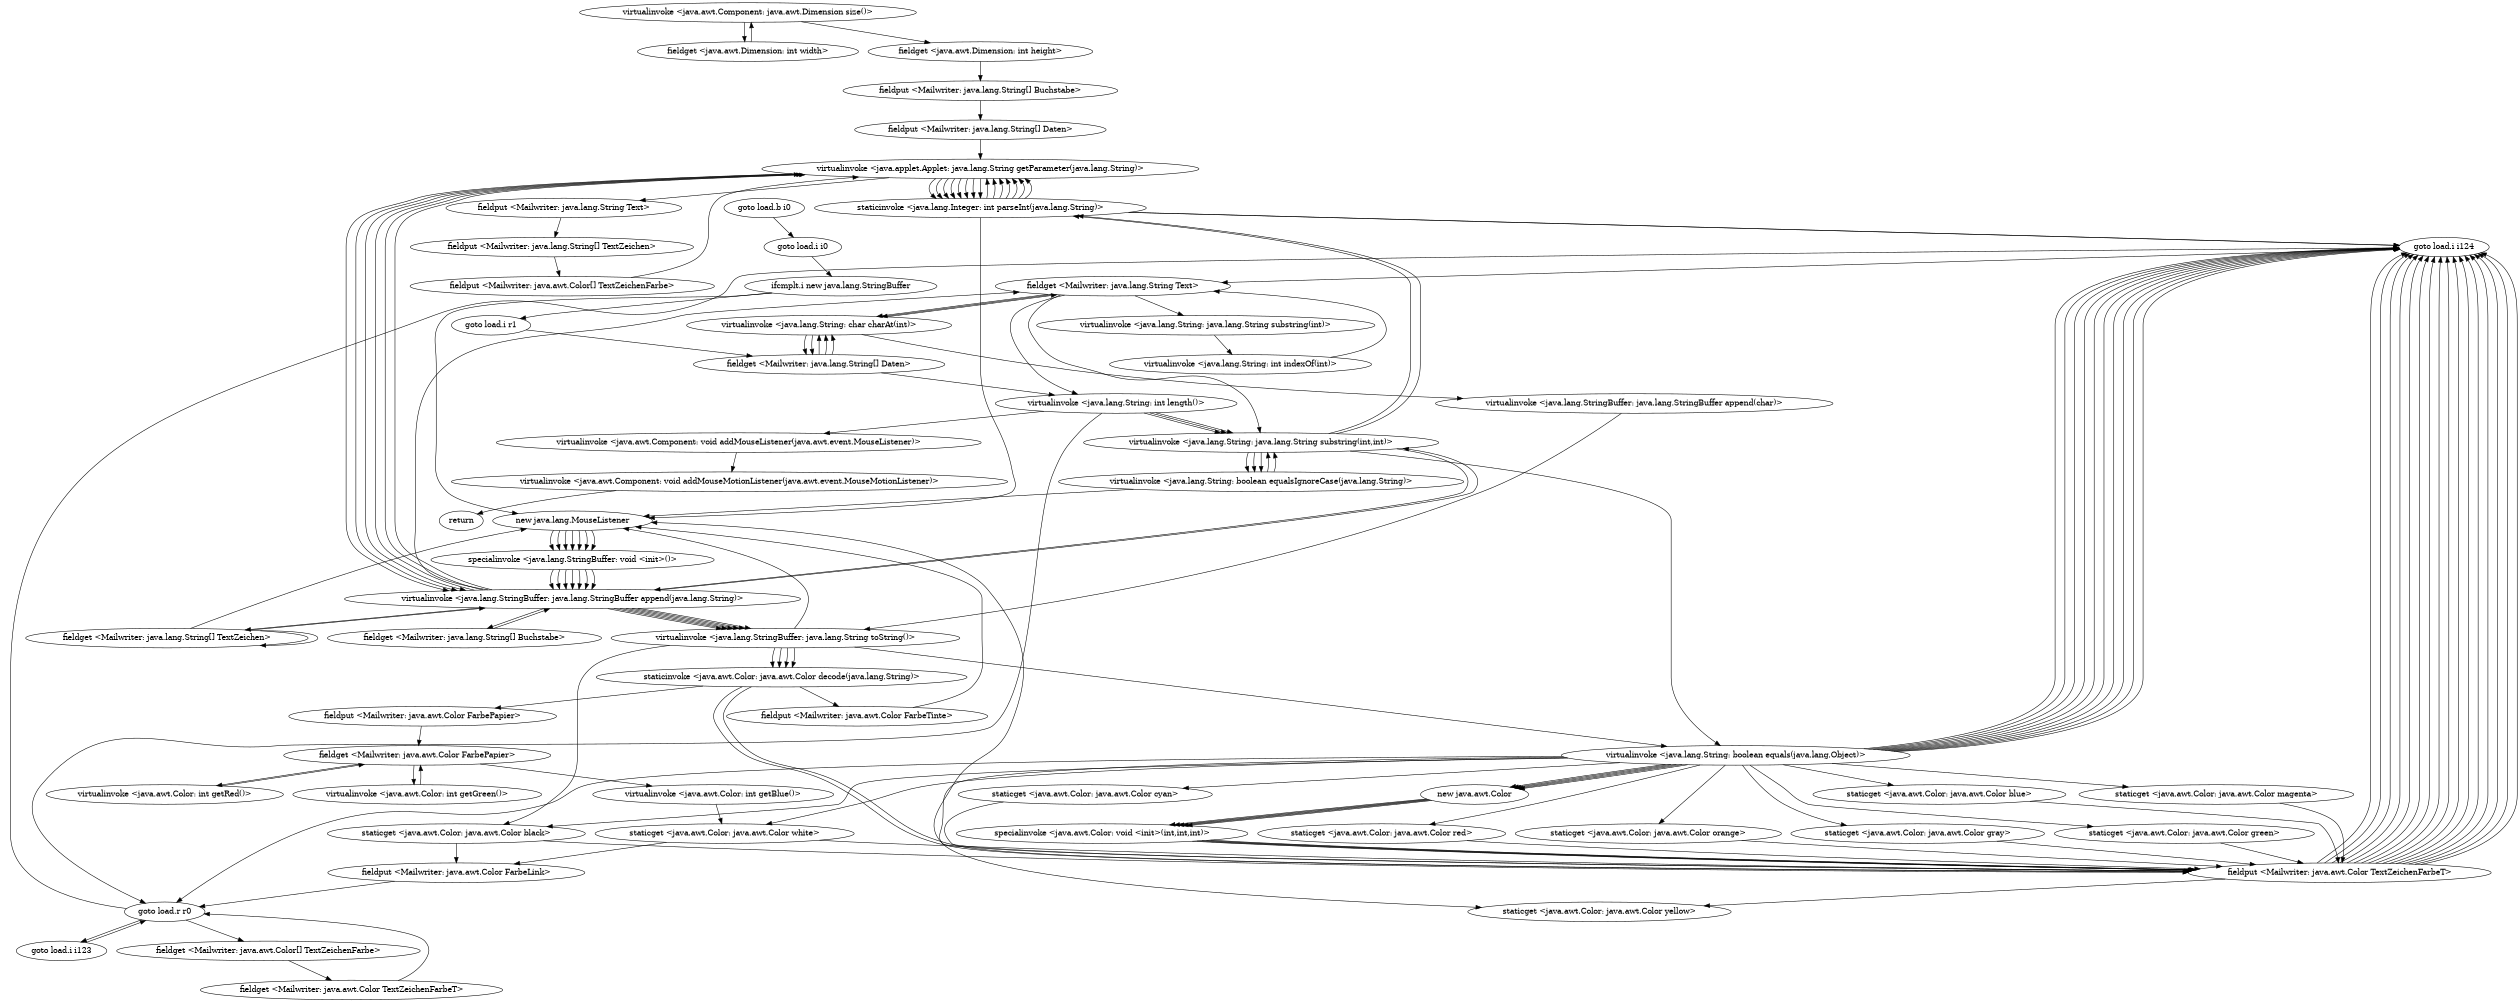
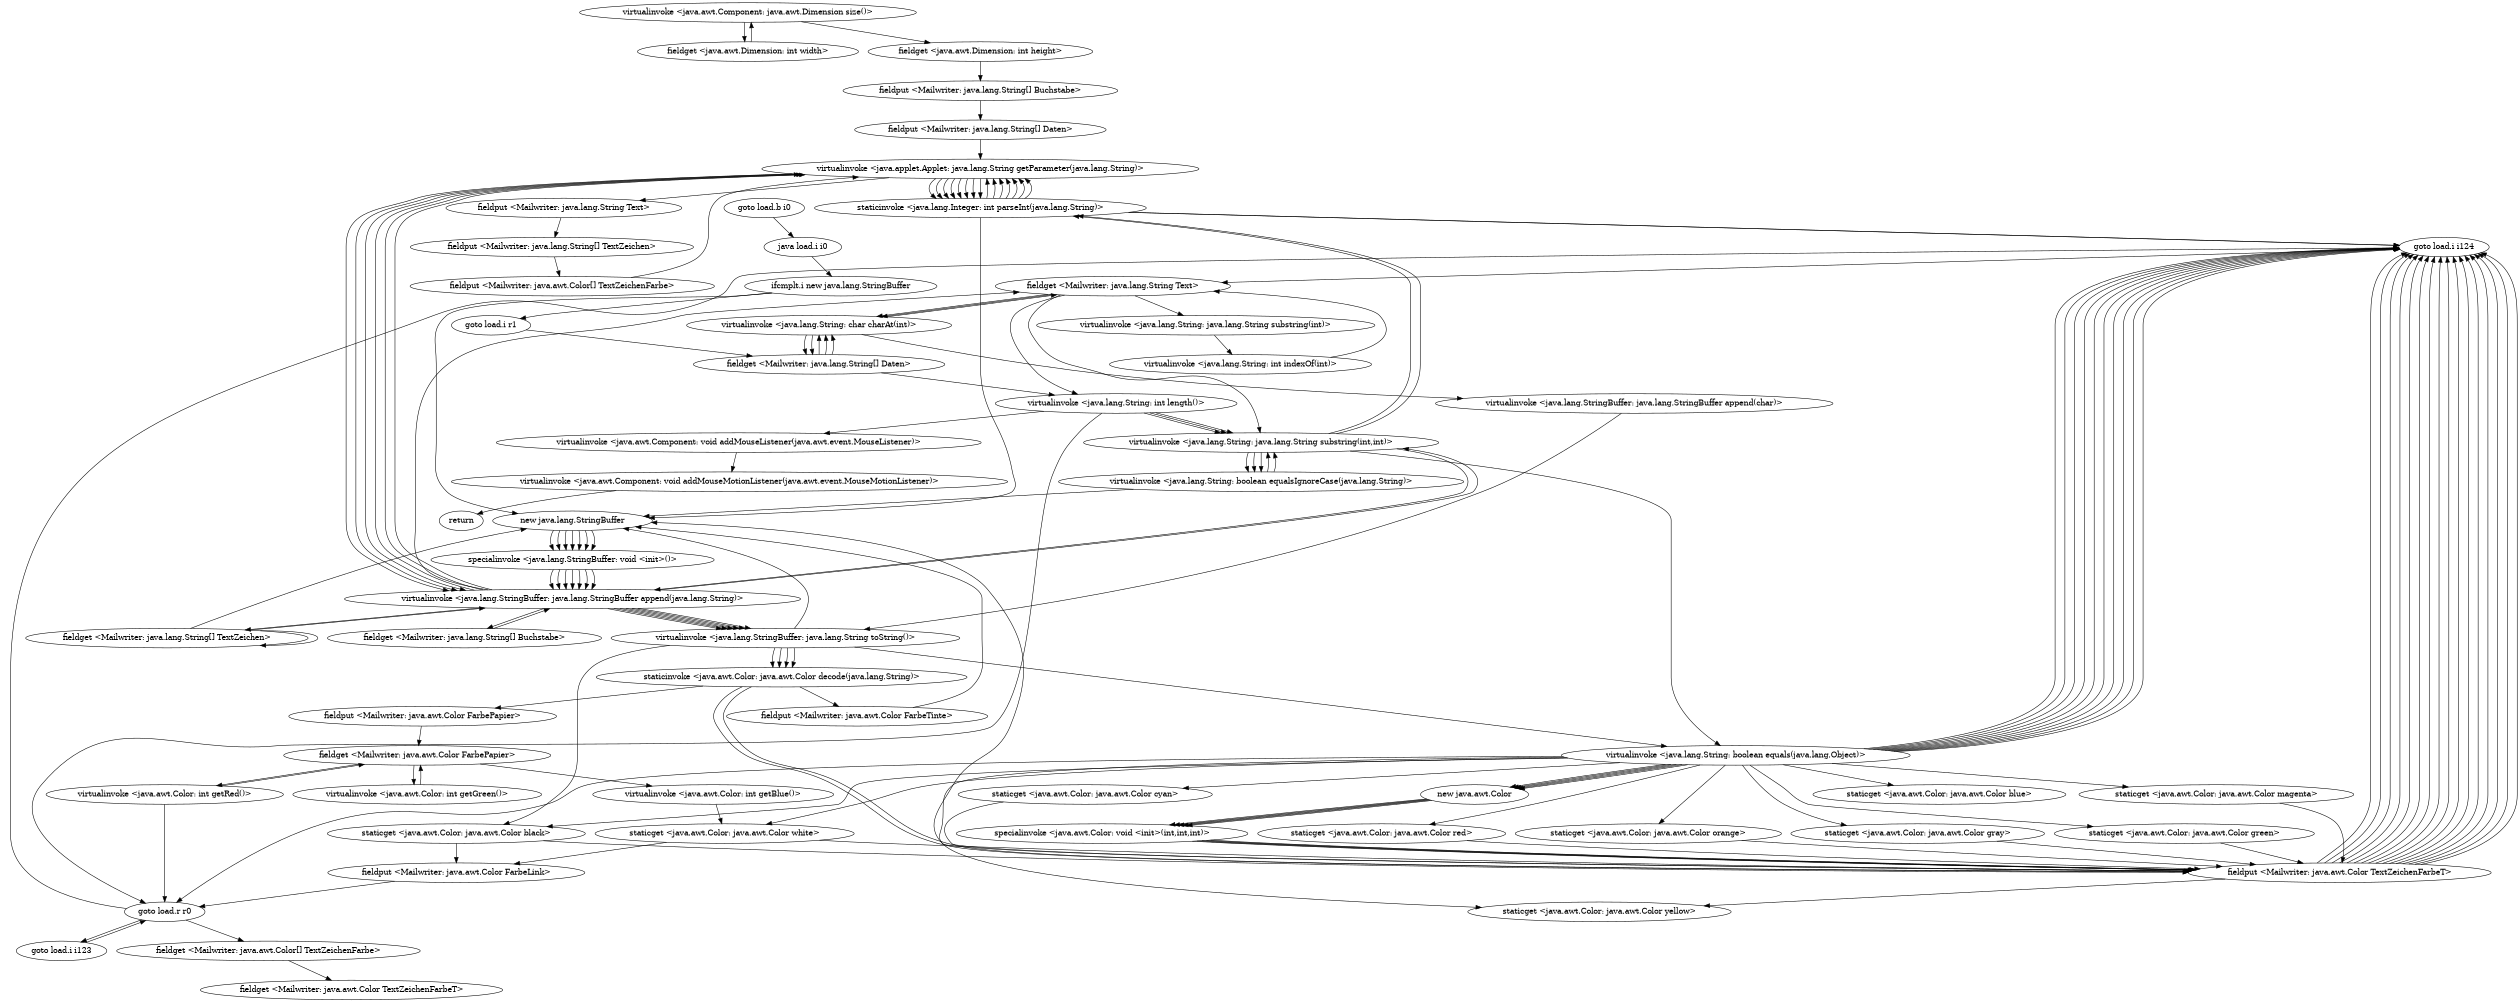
(803, 247) -> (803, 247)
(573, 521) -> (573, 521)
(2194, 813) -> none
(346, 924) -> (165, 850)
